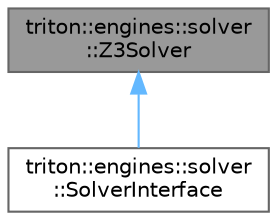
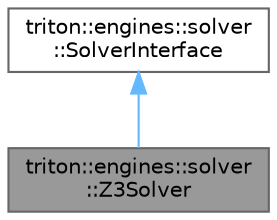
(139, 121) -> (139, 121)
